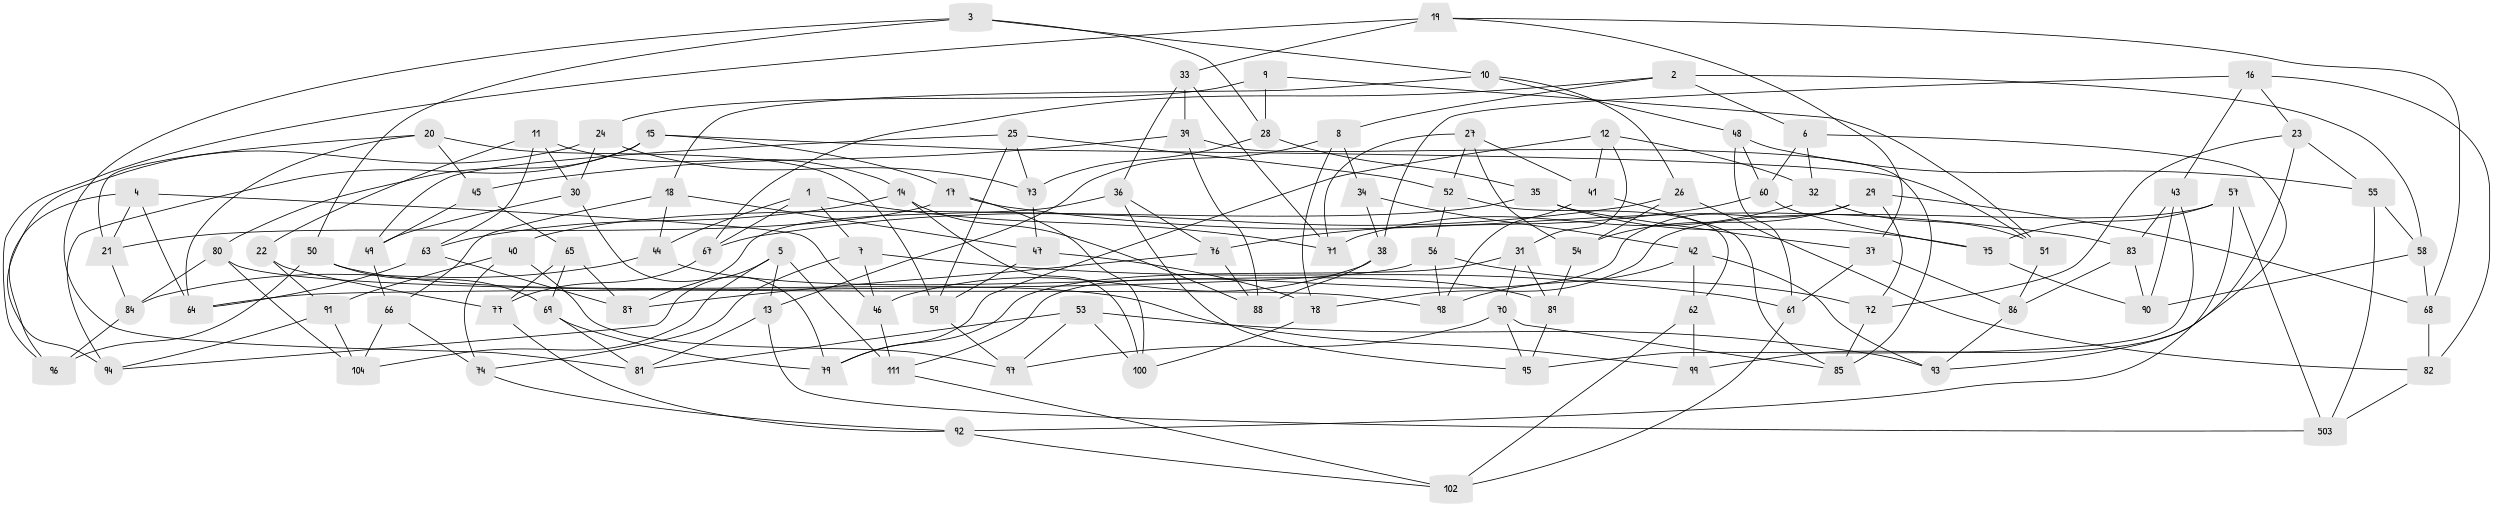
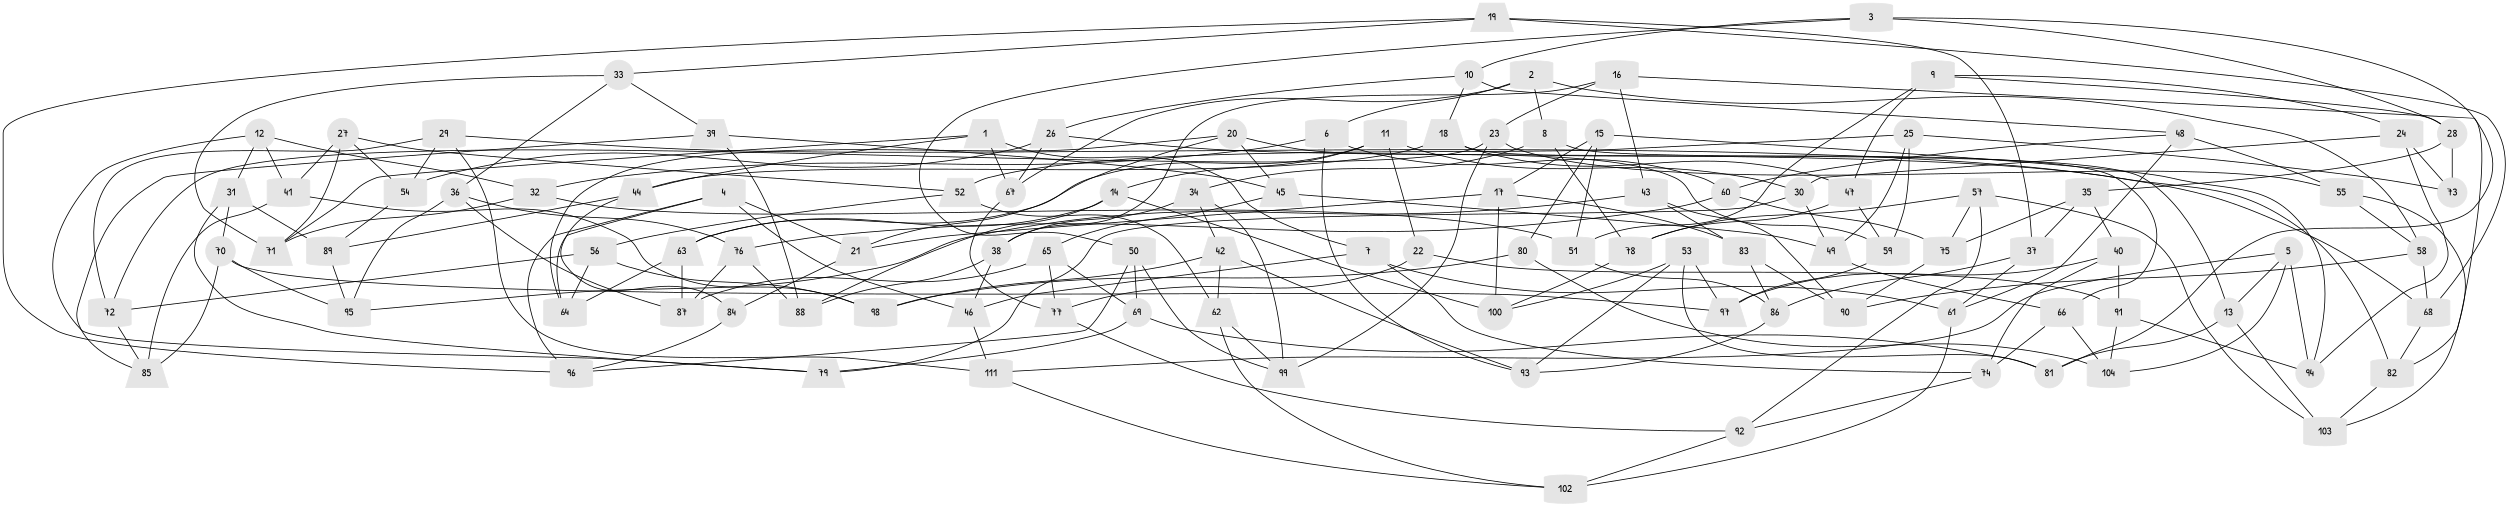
(1035, 222) -> (1879, 129)
none -> (1260, 256)
(170, 283) -> none
(2325, 432) -> (2325, 432)
